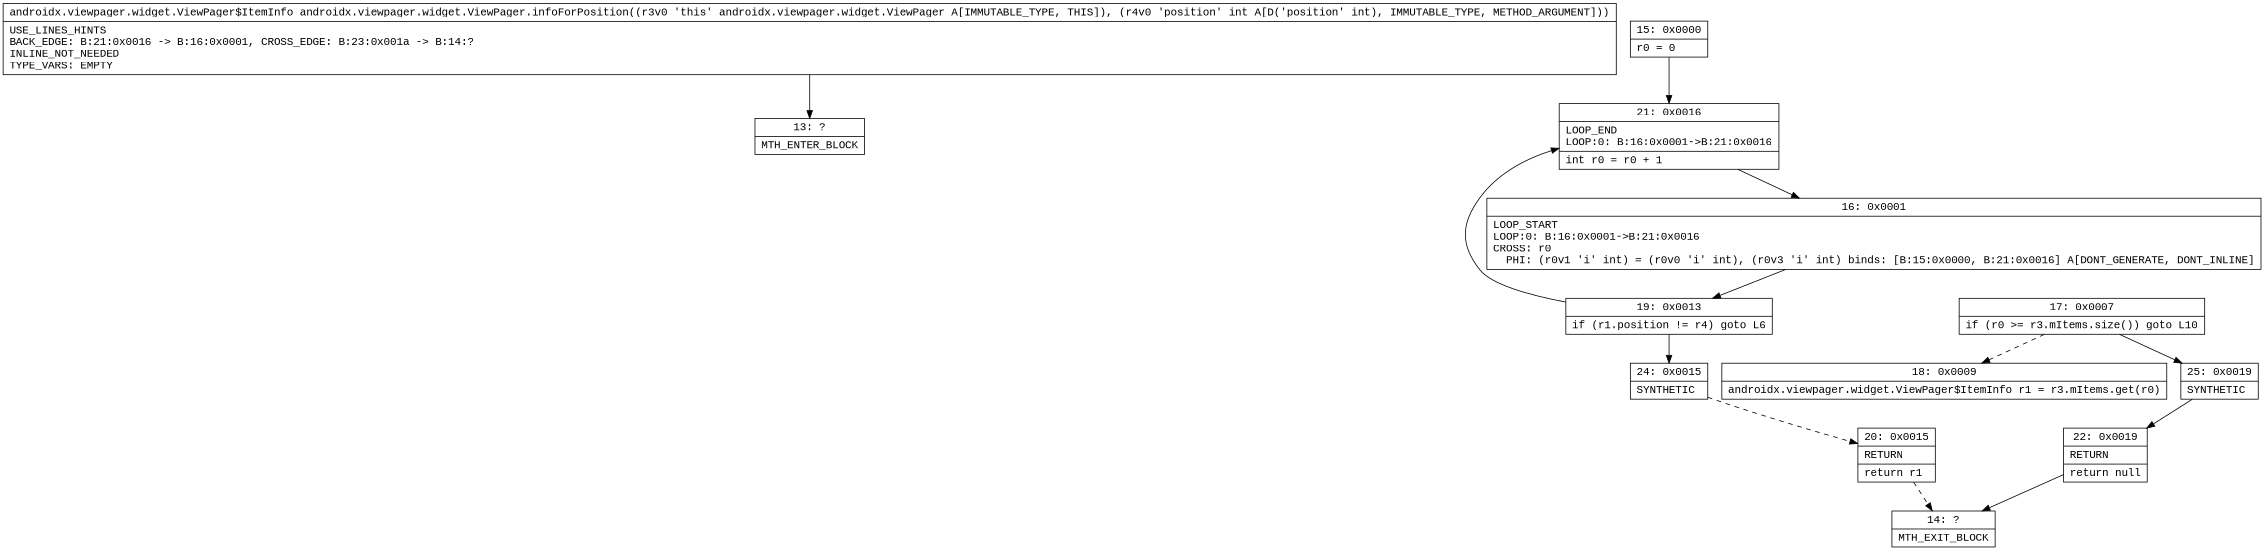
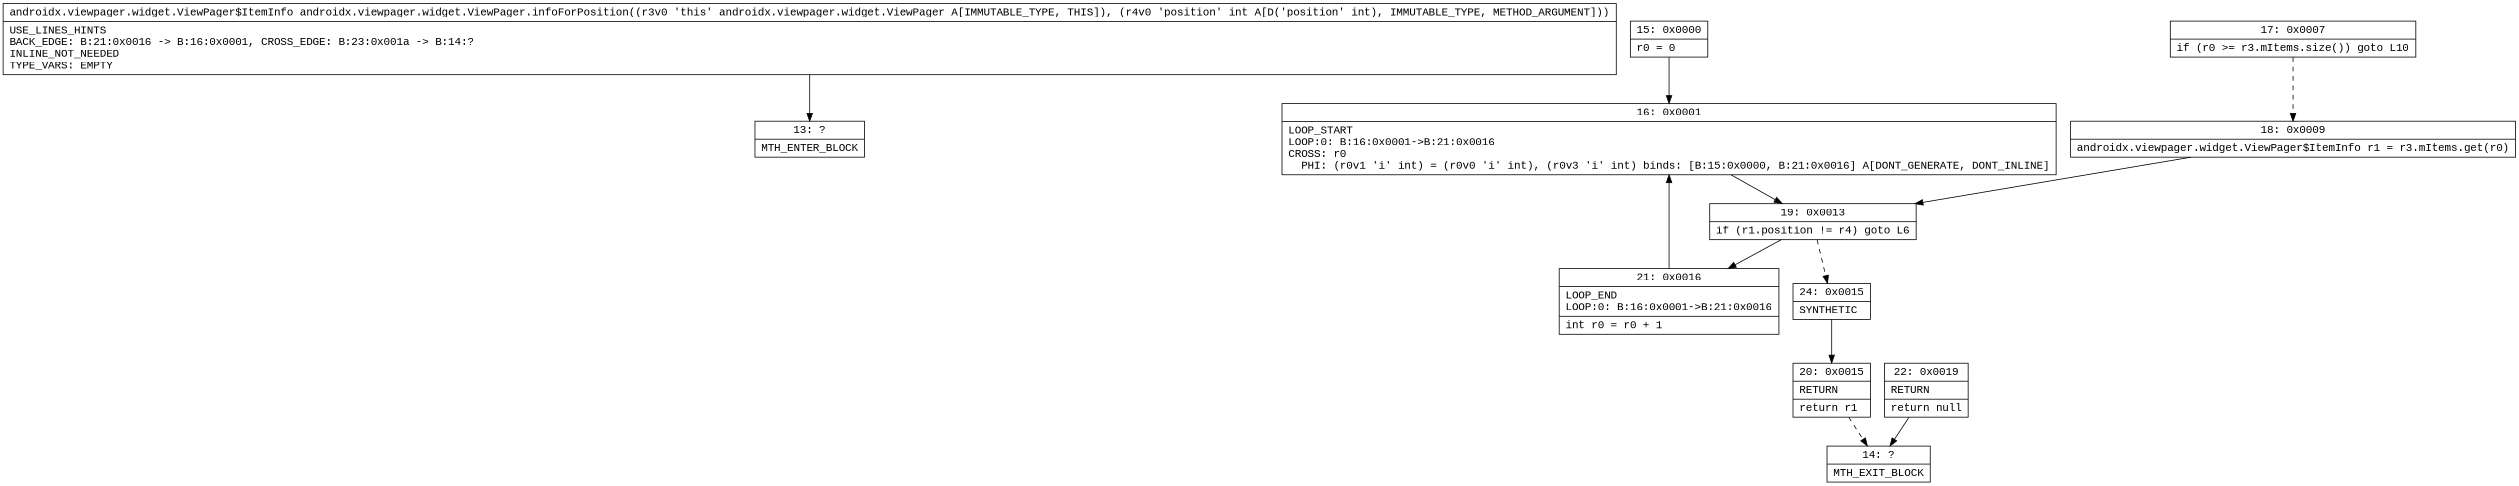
(1669, 76) -> (1669, 76)
none -> (2057, 180)
(1669, 345) -> (1821, 258)
(2220, 381) -> none
(1779, 420) -> (1832, 337)
